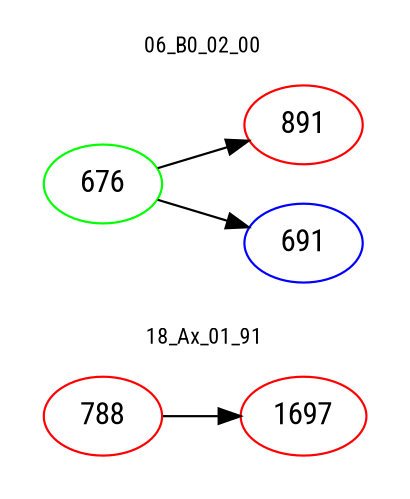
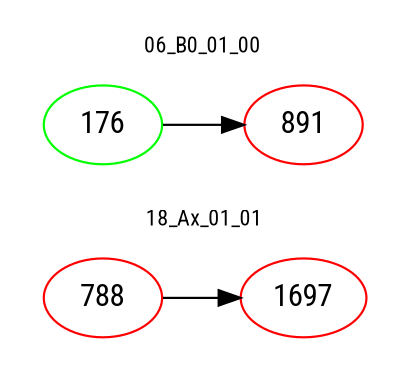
(203, 47) -> (203, 47)
(103, 184) -> (103, 125)
(304, 243) -> none
(205, 338) -> (205, 220)
